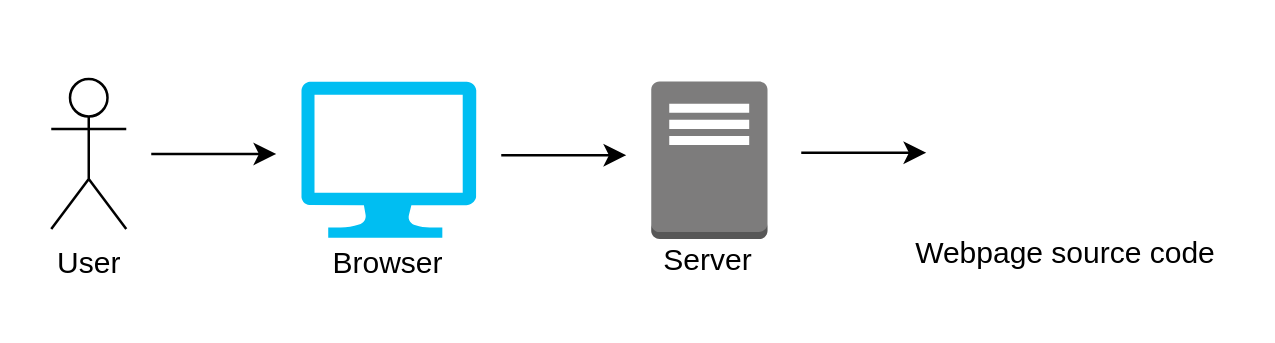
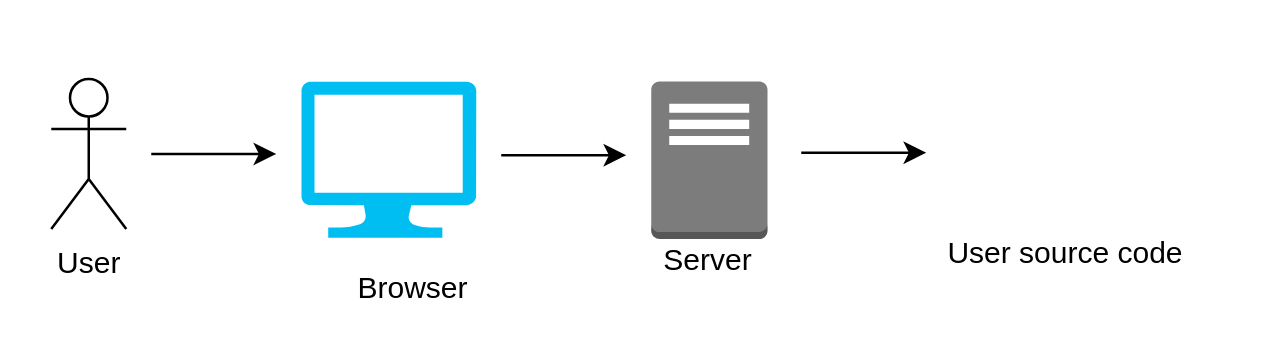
(1066, 254) -> (1066, 254)
(389, 263) -> (414, 288)
